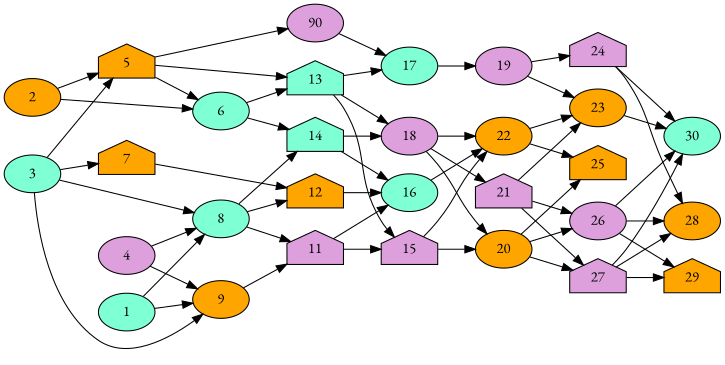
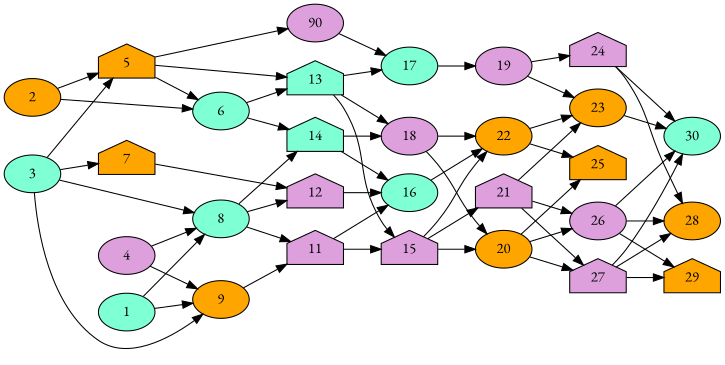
(450, 161) -> (448, 226)
(315, 193) -> (315, 193)
